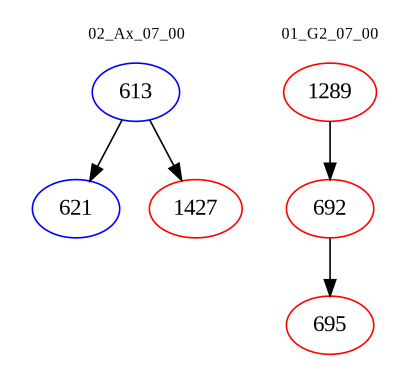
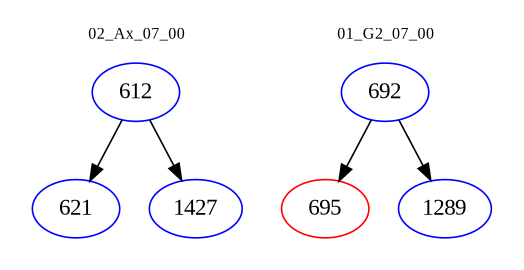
(136, 92) -> (136, 92)
(330, 92) -> (445, 209)
(330, 143) -> (411, 143)
(196, 209) -> (196, 209)
(330, 209) -> (385, 92)
